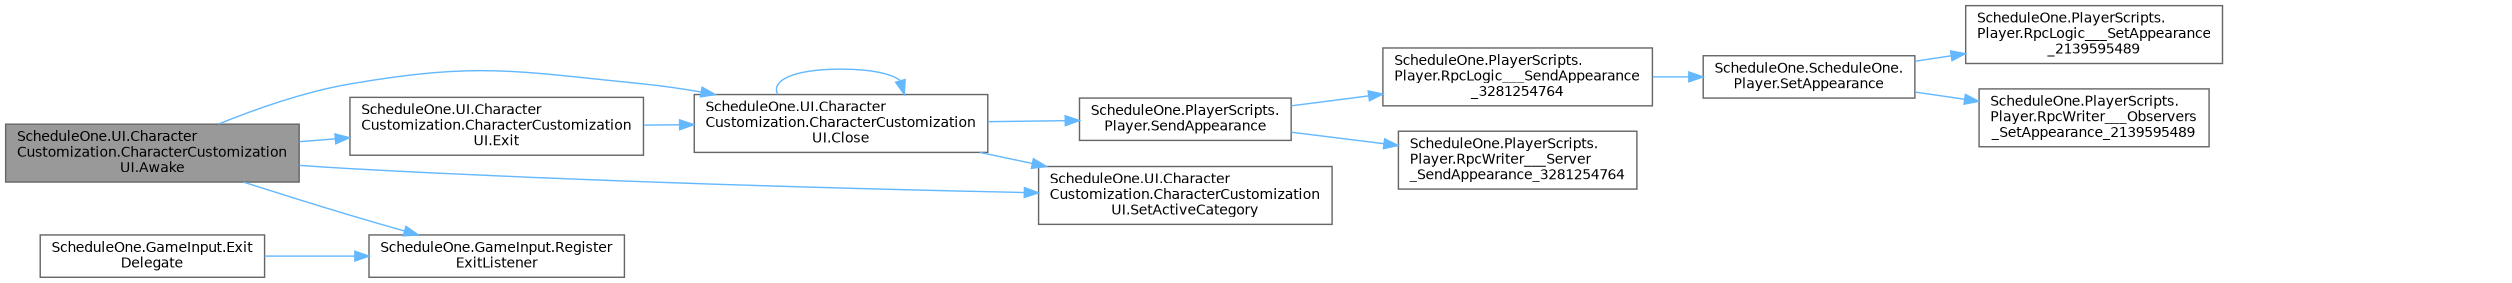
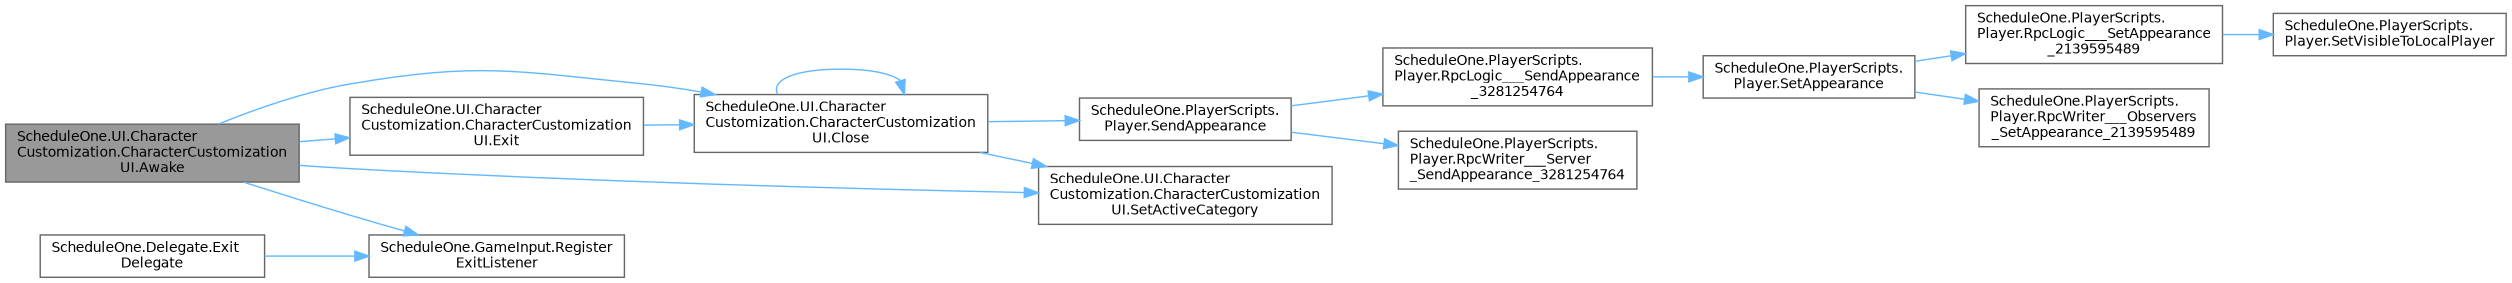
none -> (2390, 35)
(1809, 77) -> (1809, 77)
(152, 256) -> (152, 256)
